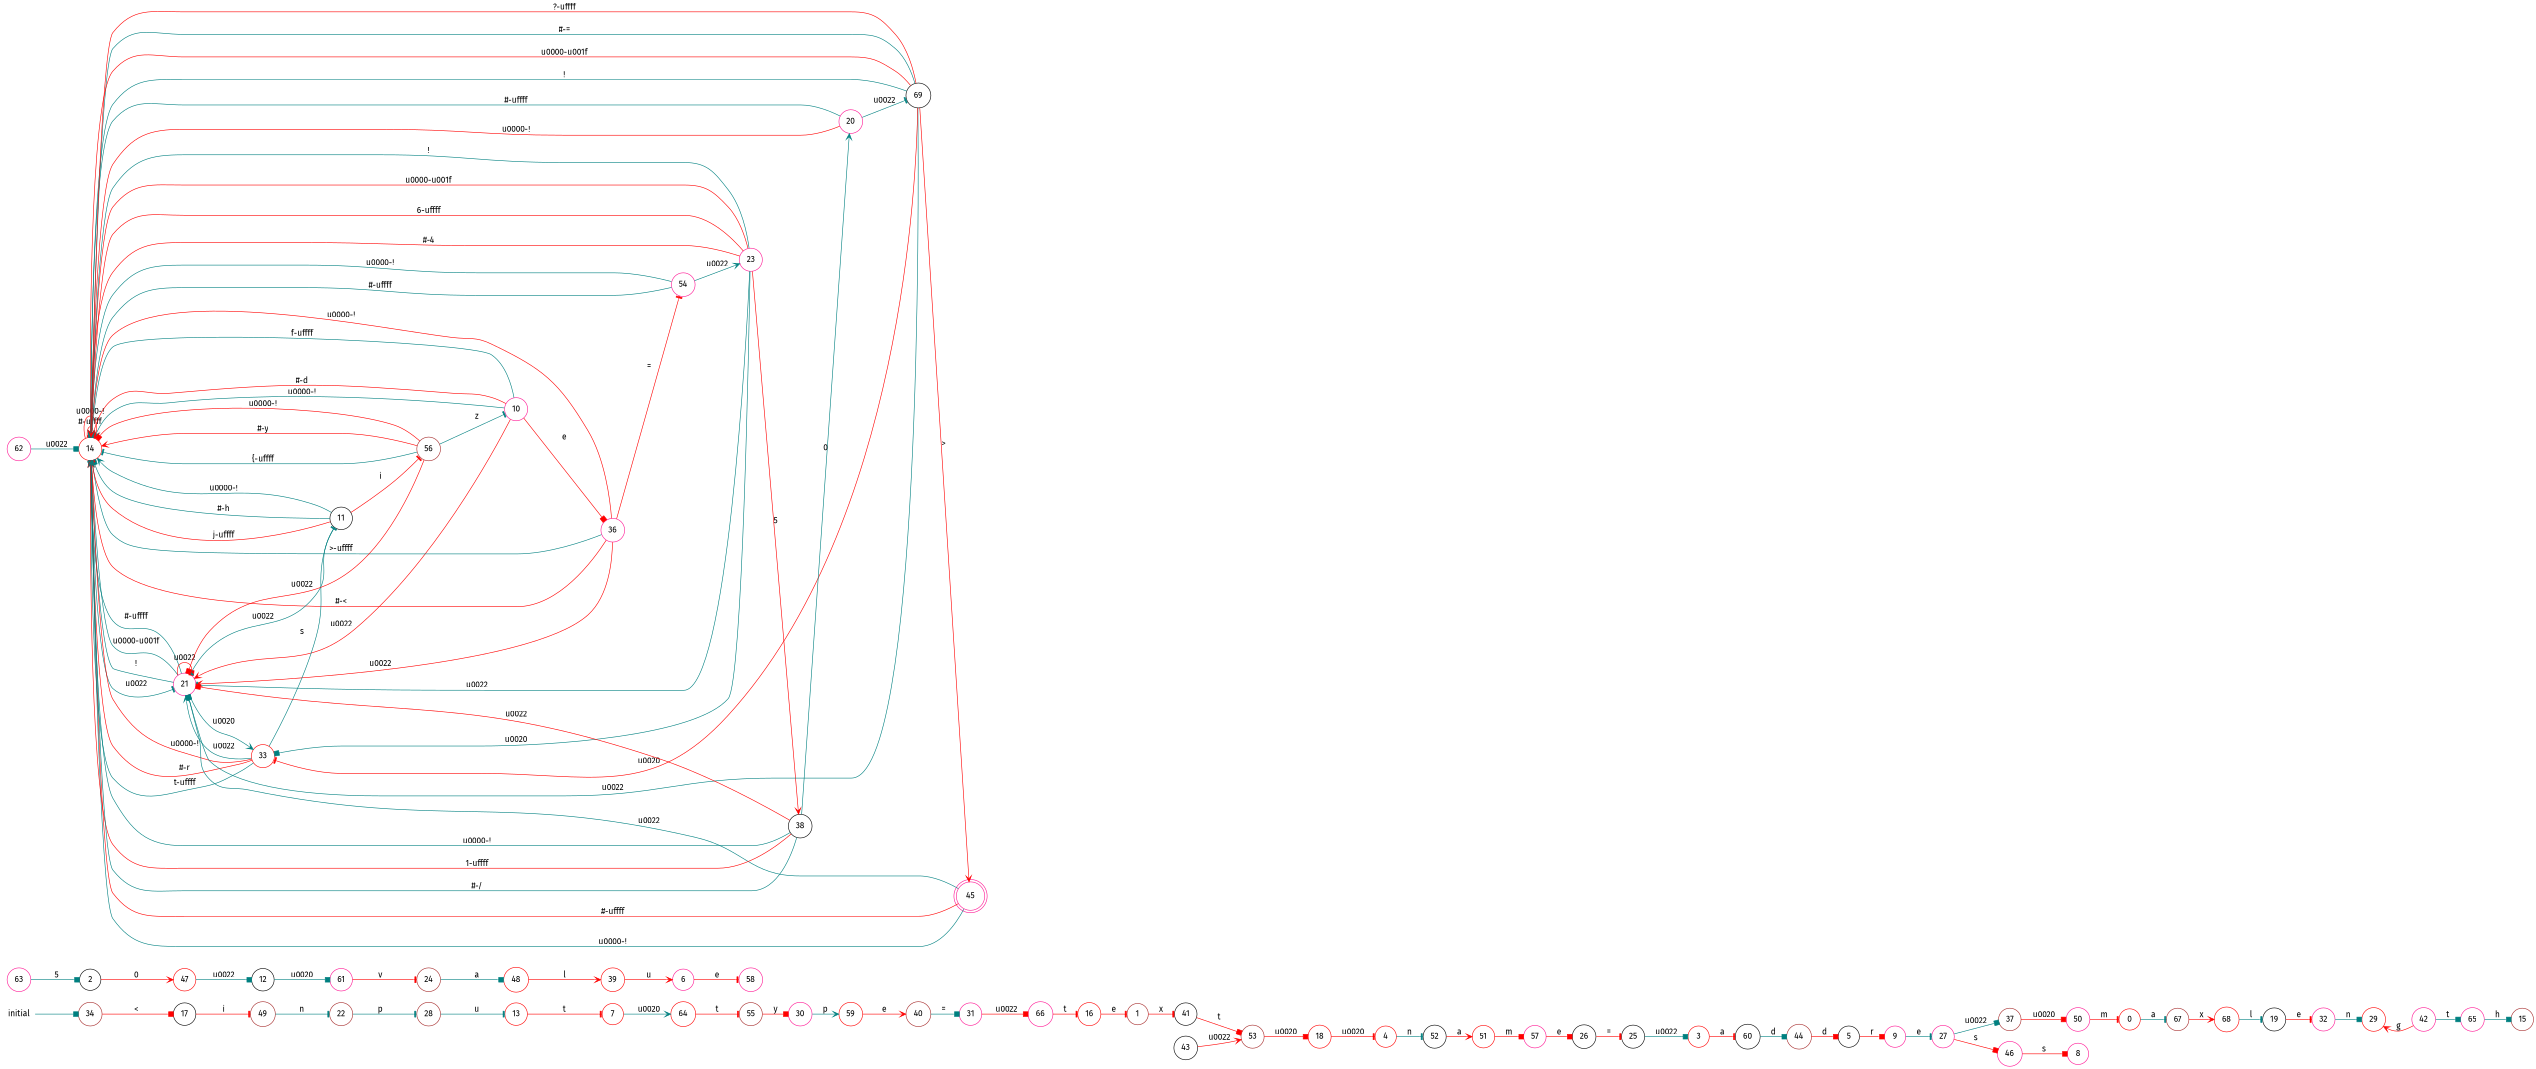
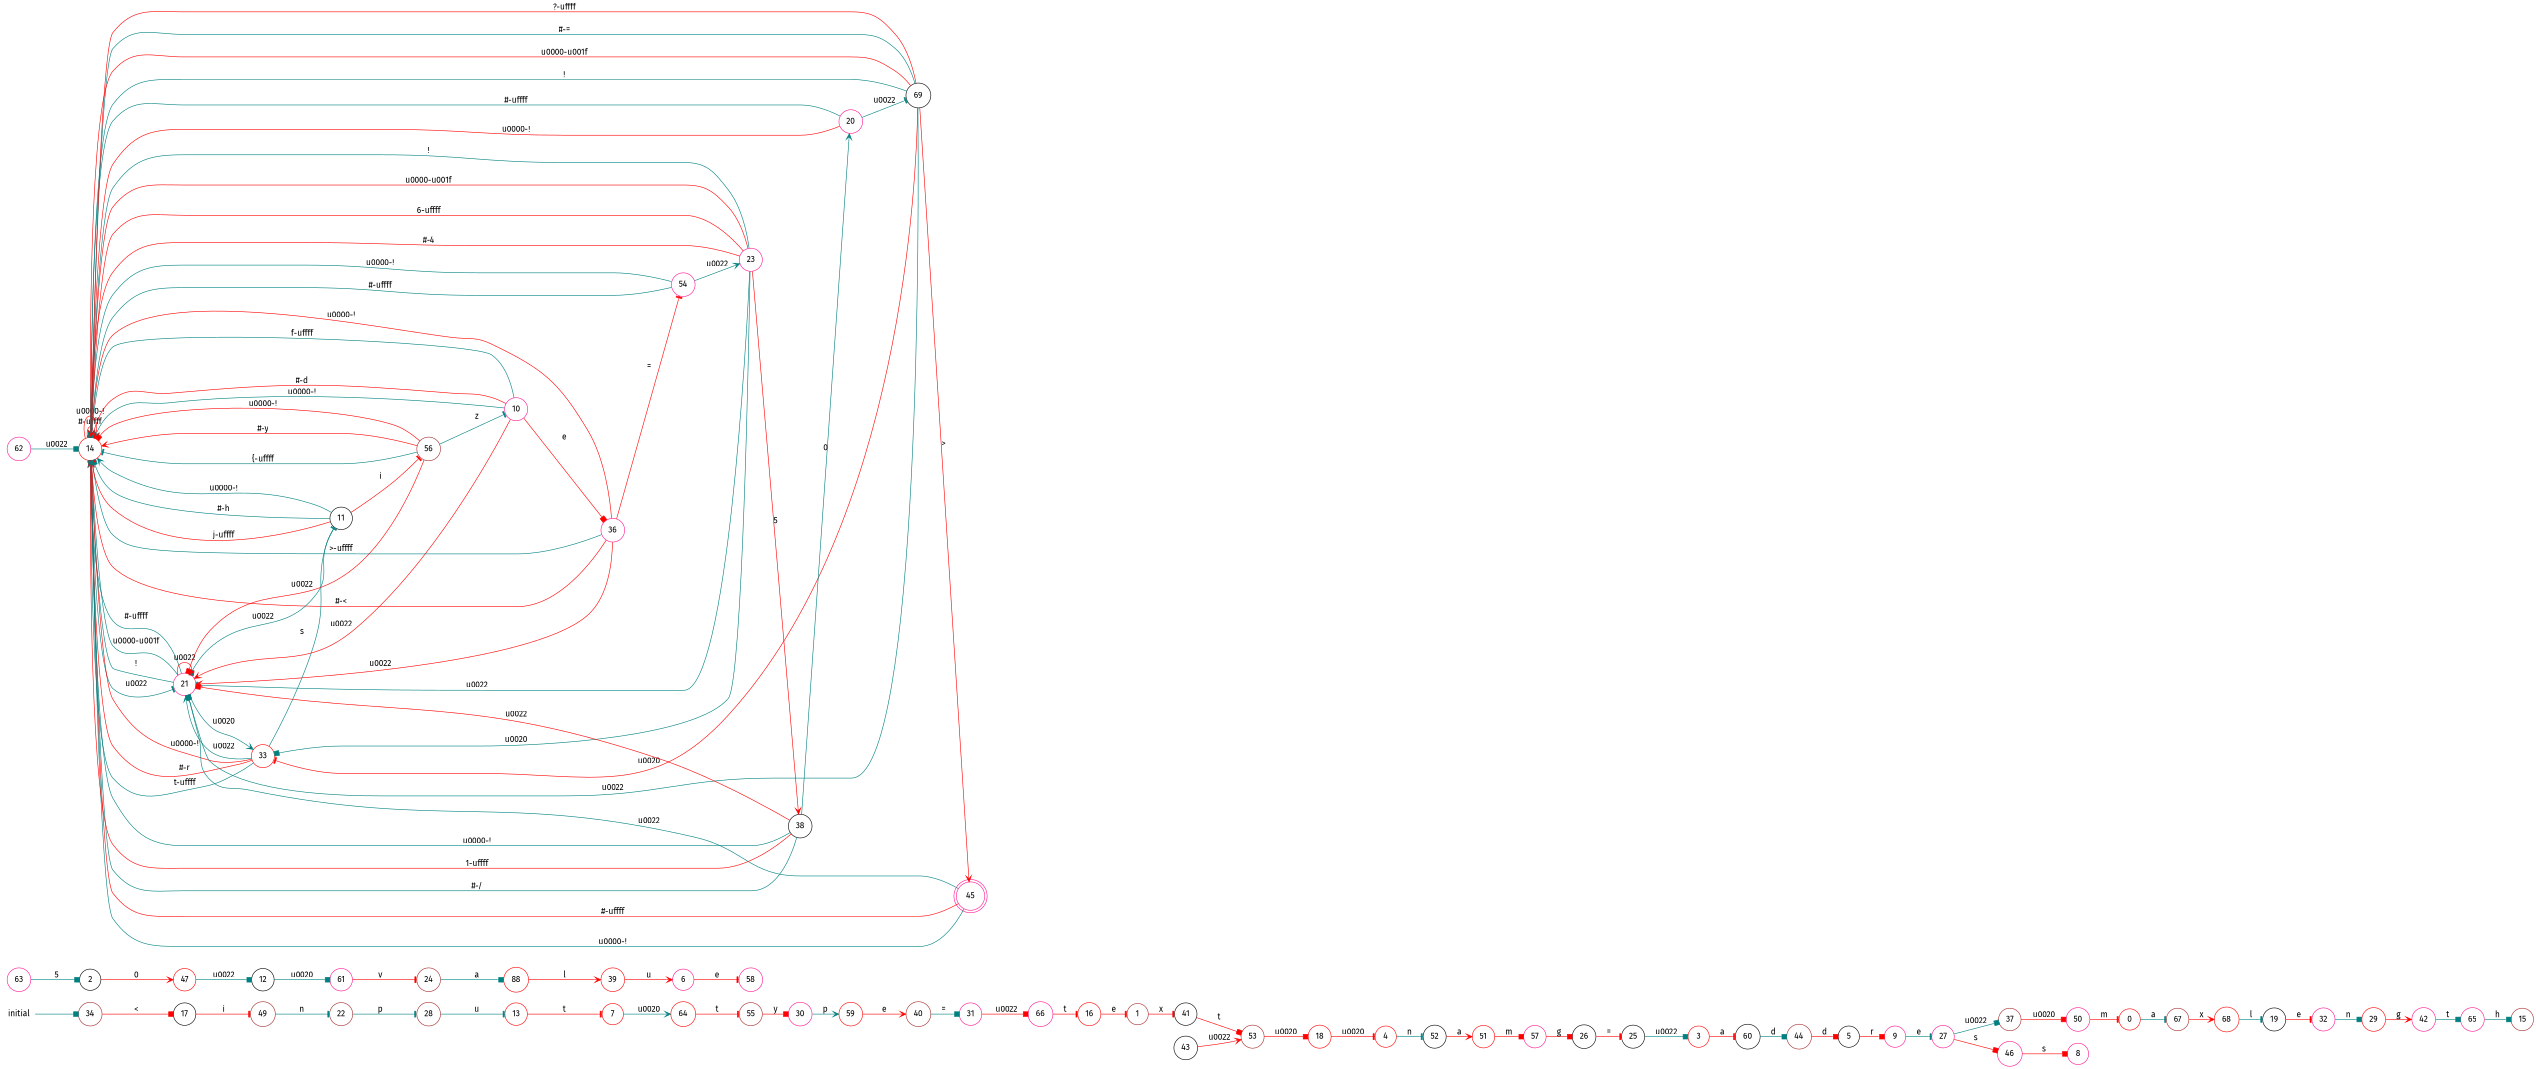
(516, 980) -> (516, 980)
(2401, 1031) -> (2396, 1019)
(1559, 1032) -> (1559, 1032)
